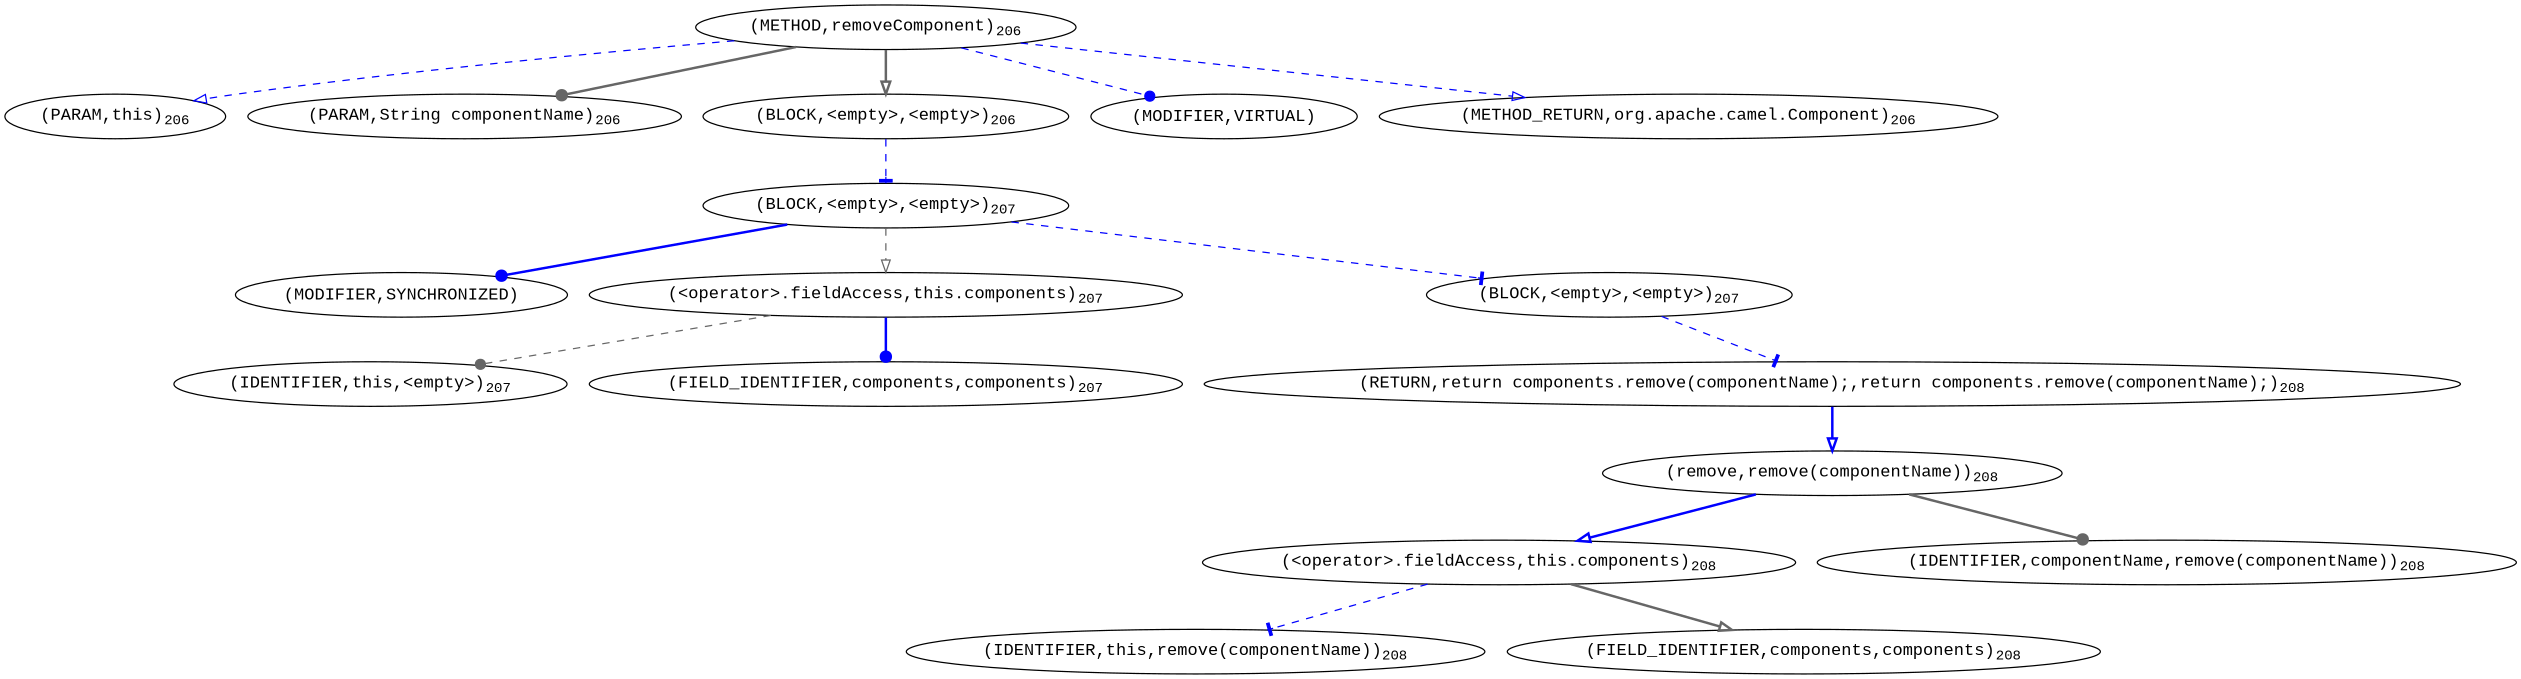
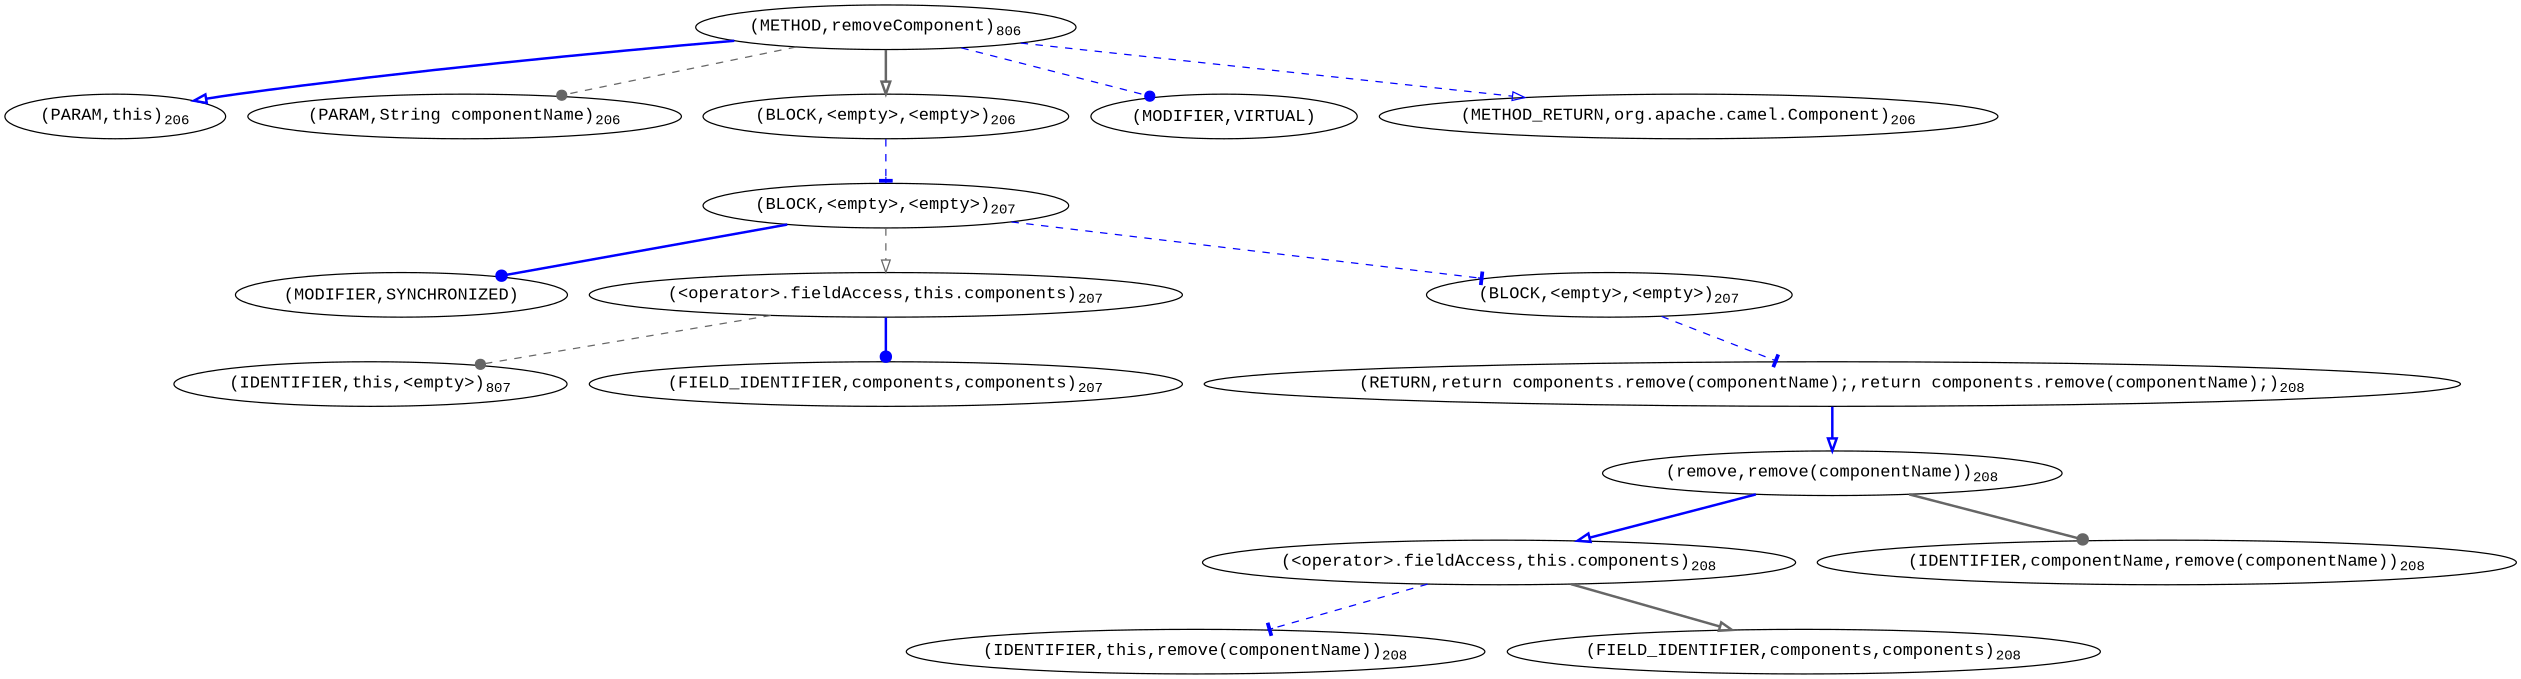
(1009, 25) -> (1009, 25)
(470, 66) -> (470, 66)
(681, 71) -> (681, 71)
(499, 382) -> (499, 382)
